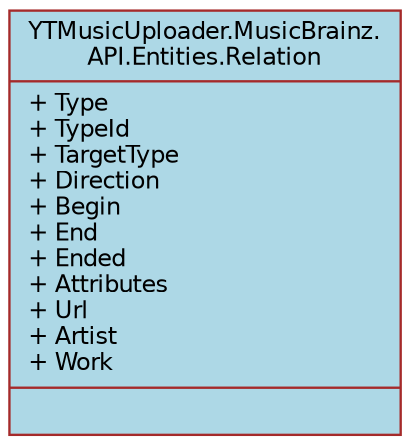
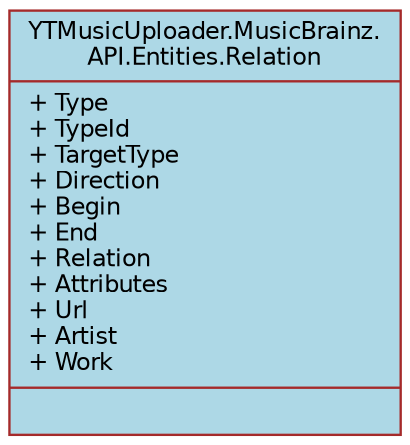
(78, 259) -> (90, 259)
